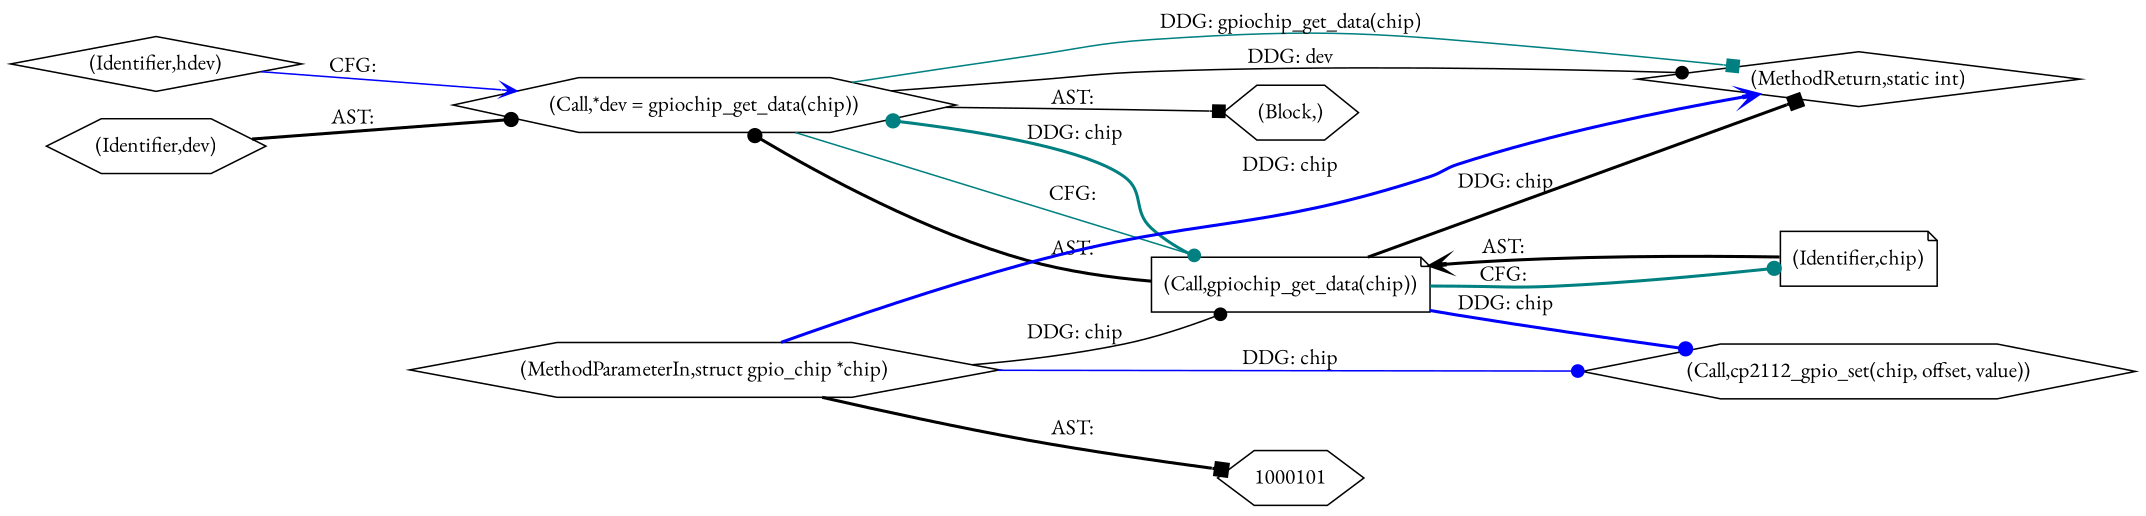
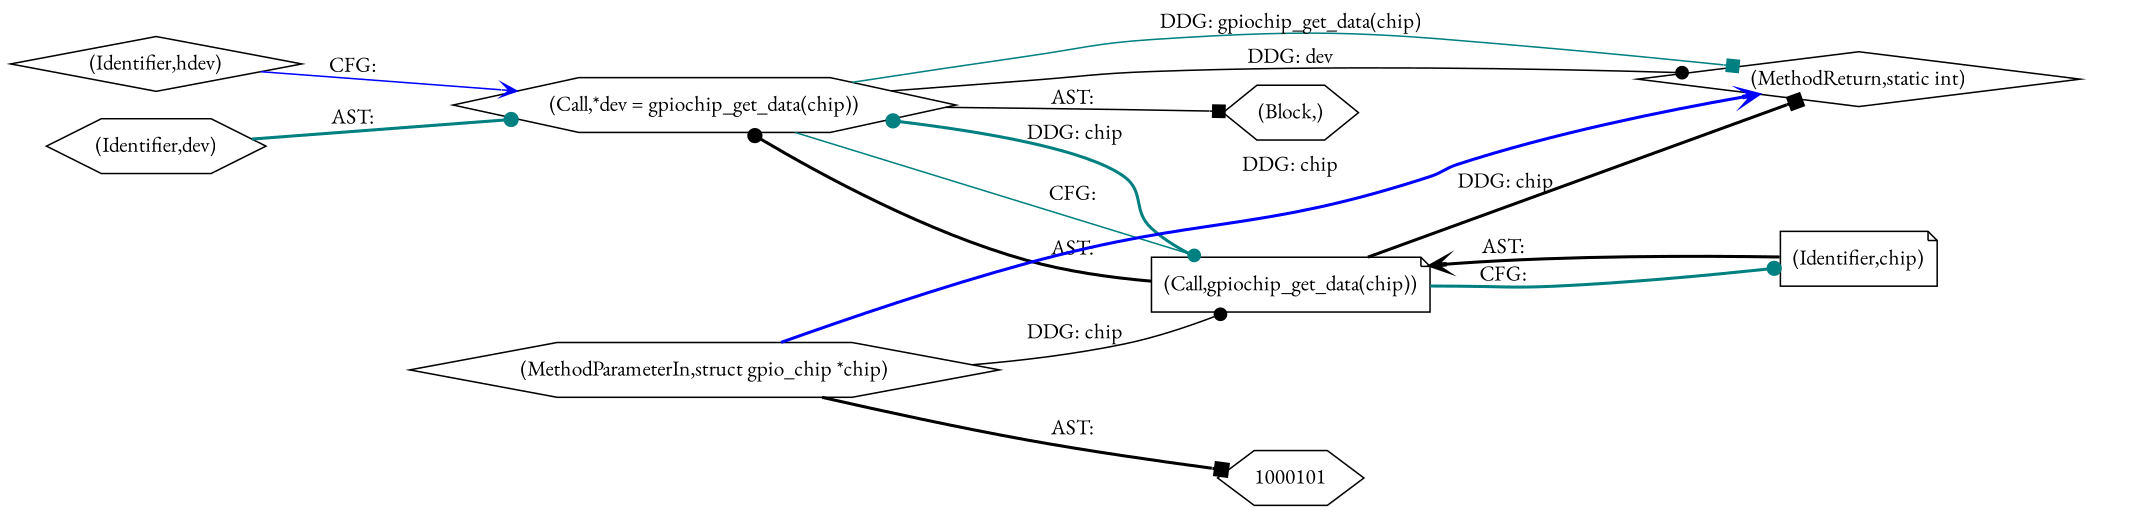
(378, 130) -> (378, 130)
(1859, 371) -> none
